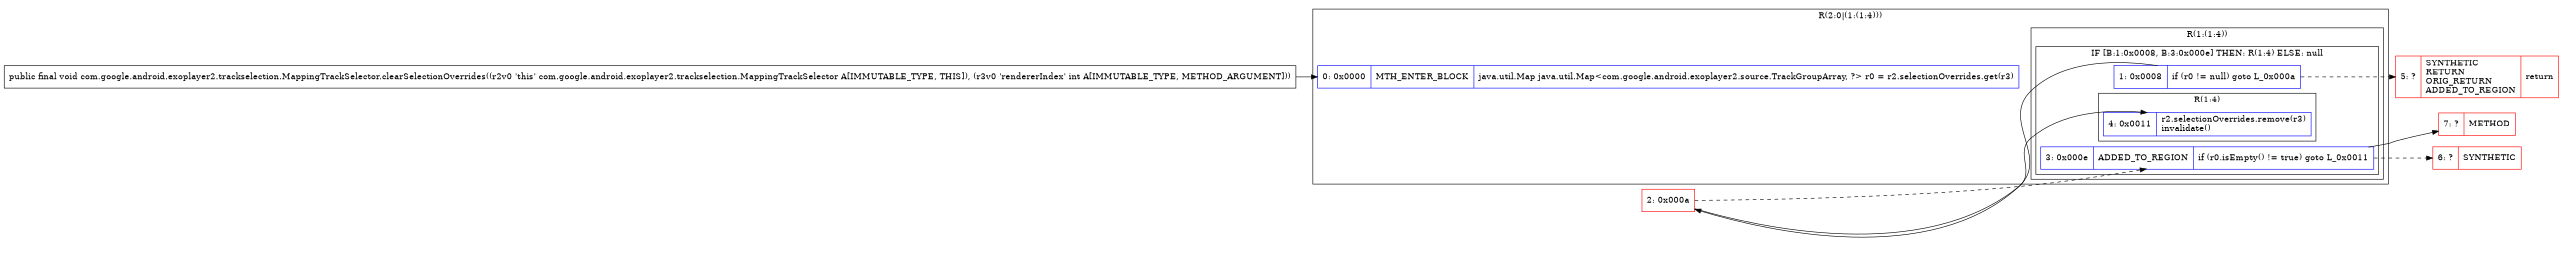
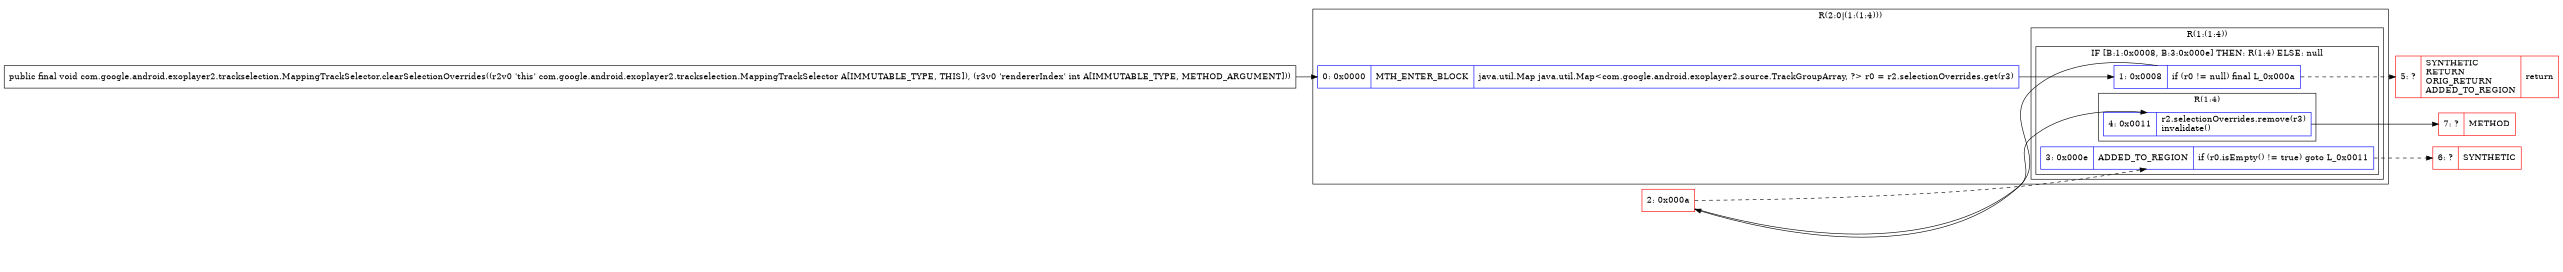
none -> (2063, 77)
(2234, 77) -> (2234, 77)
(2401, 140) -> (2372, 124)
